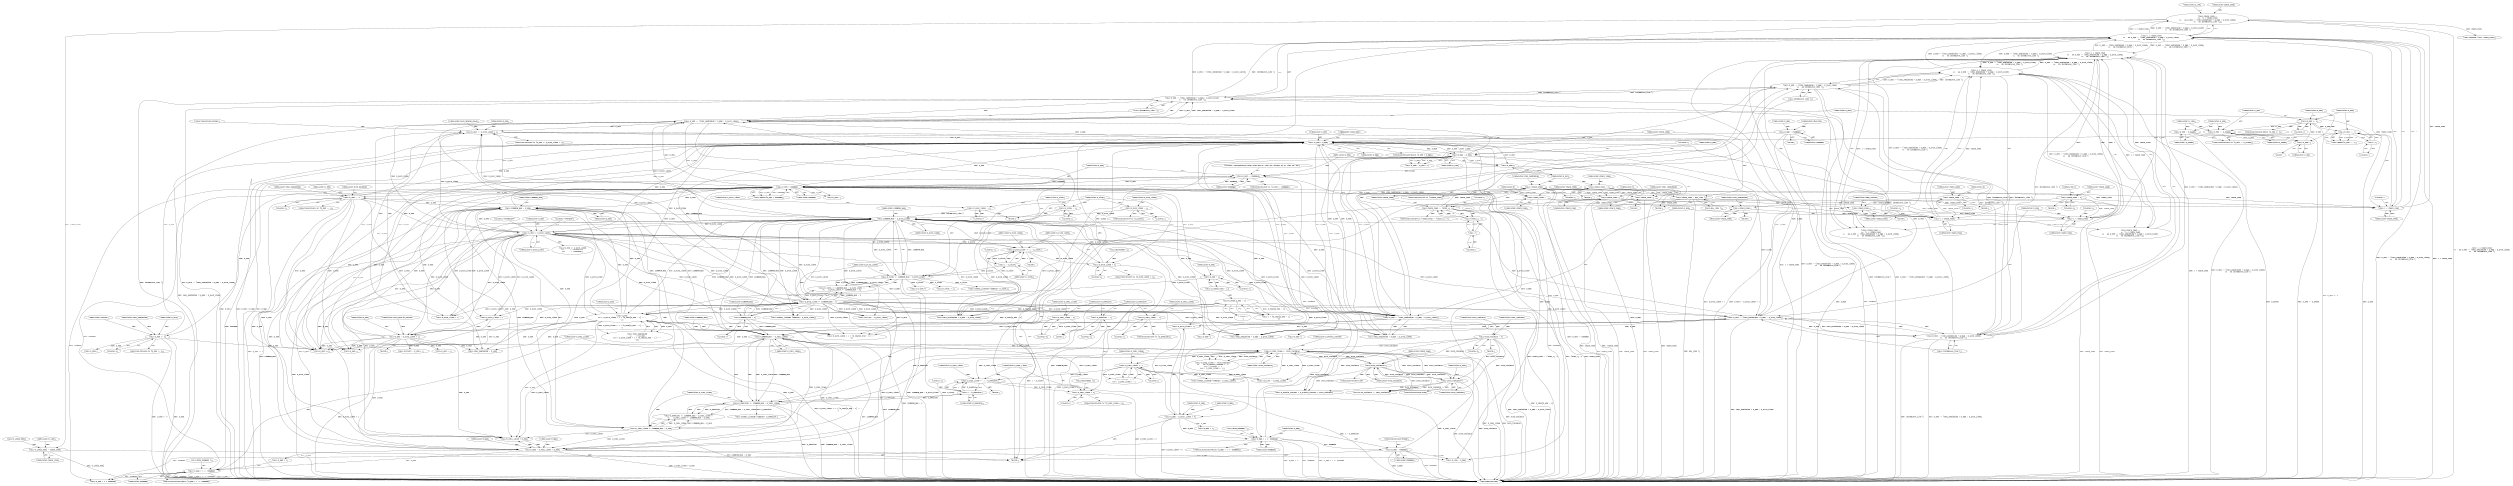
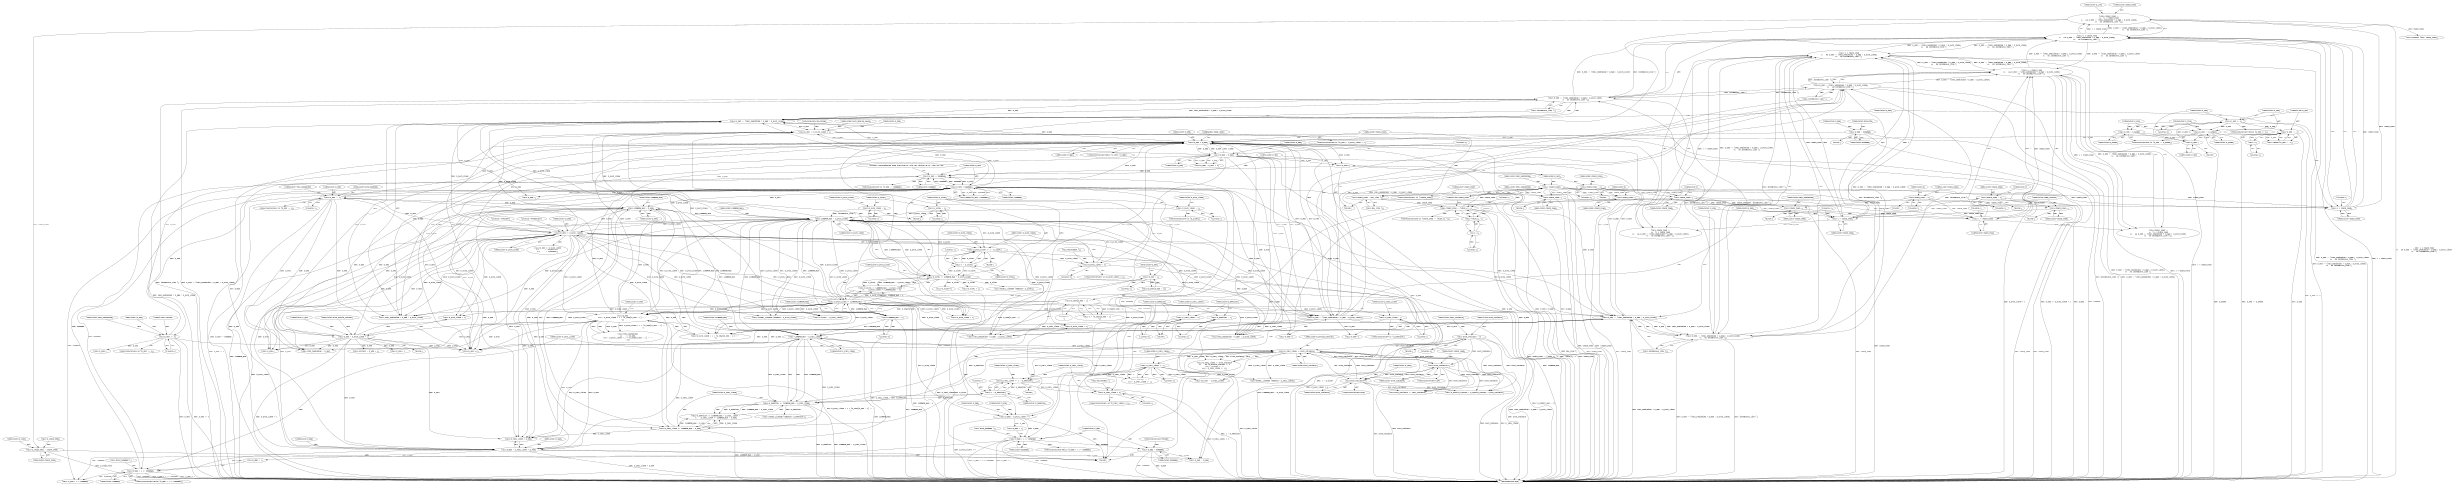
(597, 439) -> (759, 440)
